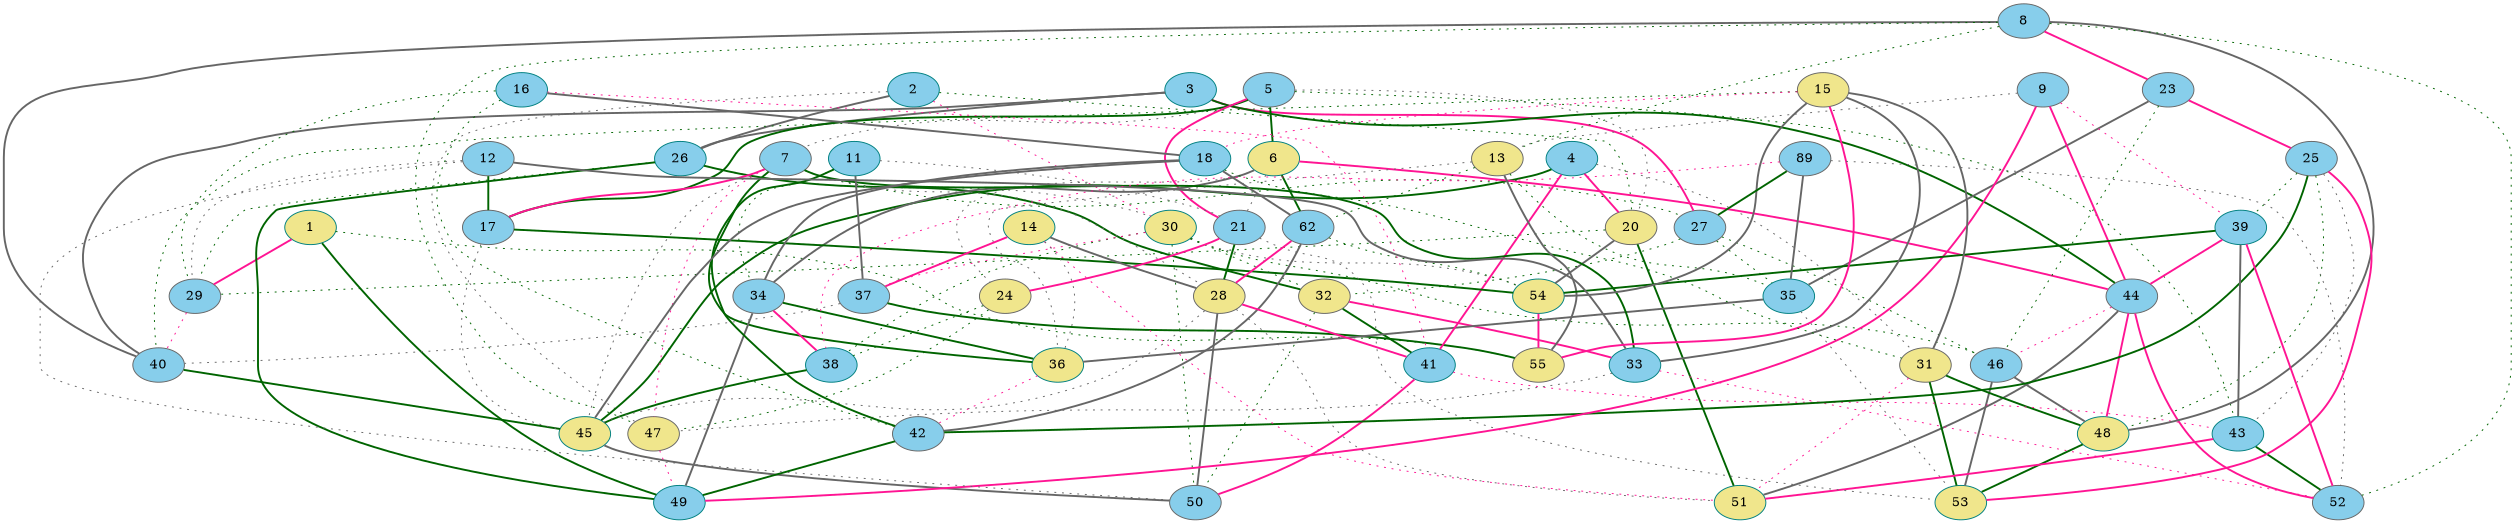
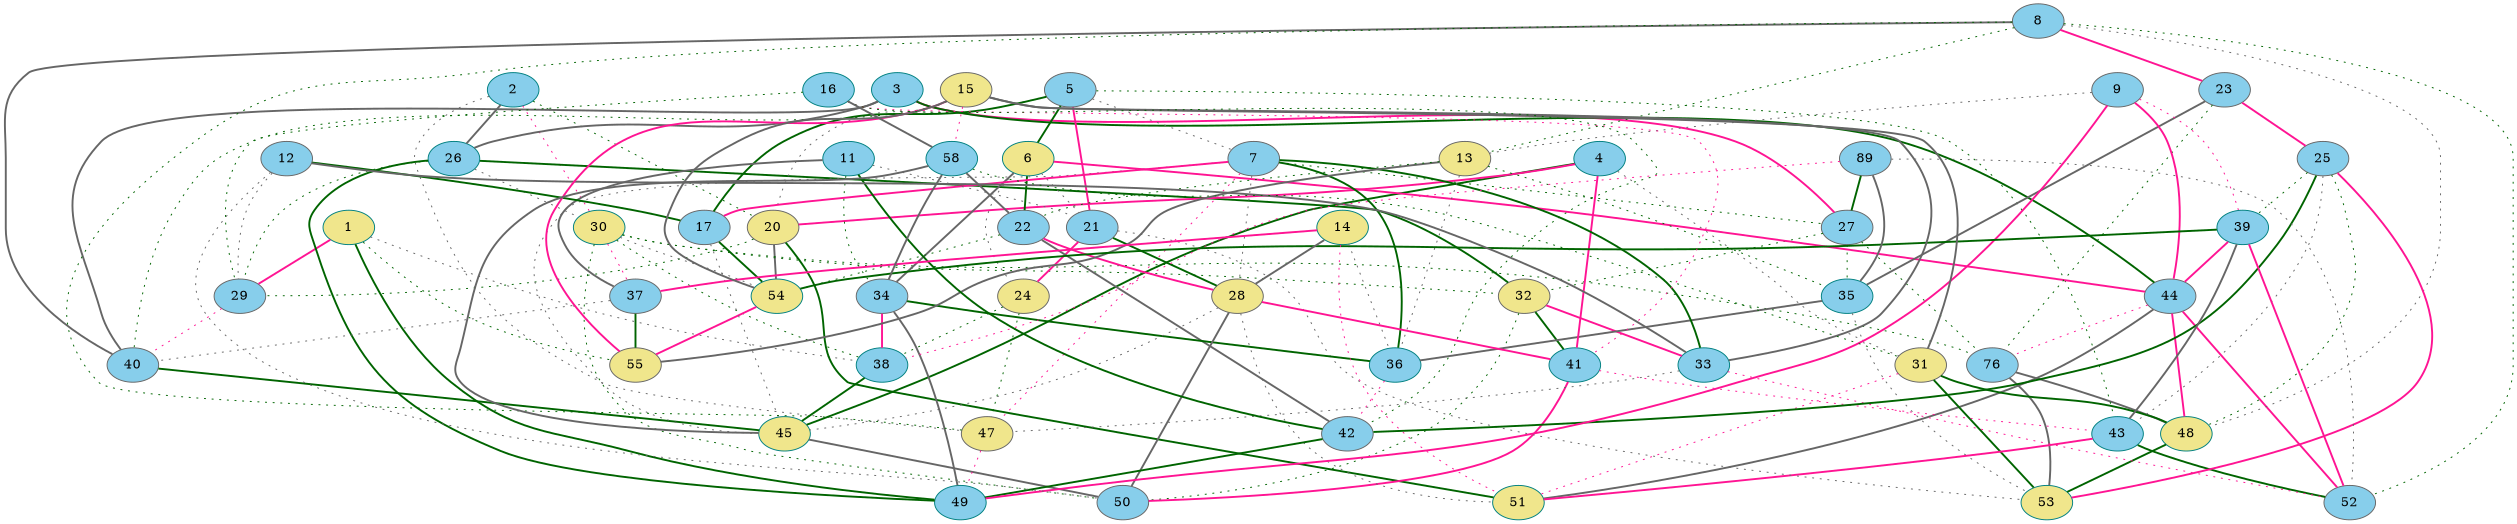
(1205, 159) -> (952, 159)
(2367, 189) -> (2436, 148)
(1308, 227) -> (1023, 227)
none -> (609, 315)
(1058, 365) -> (1395, 365)
(1996, 365) -> (1992, 365)
